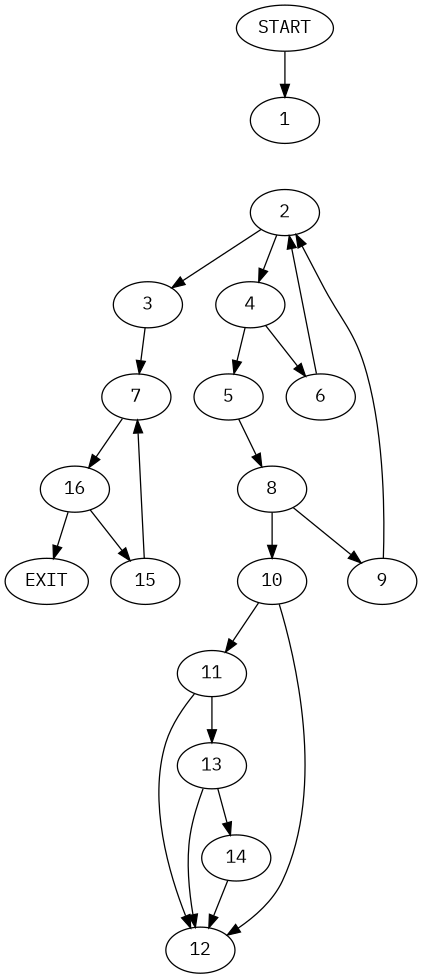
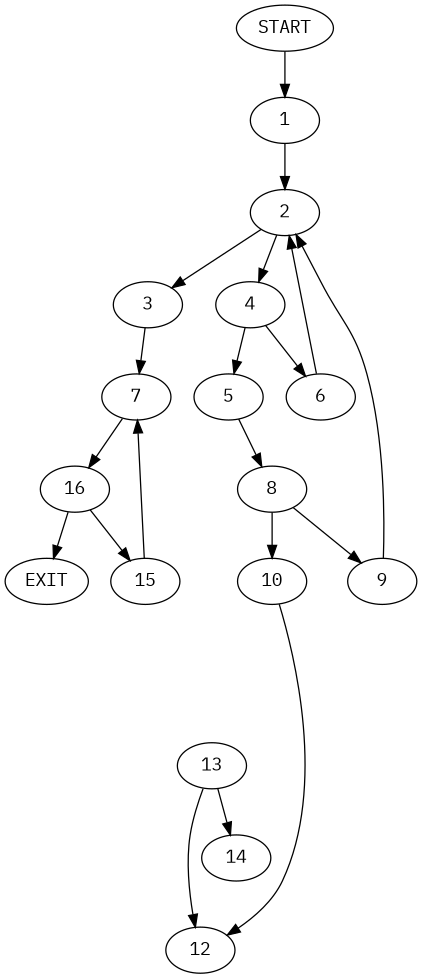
none -> (285, 160)
(212, 674) -> none
(221, 898) -> none
